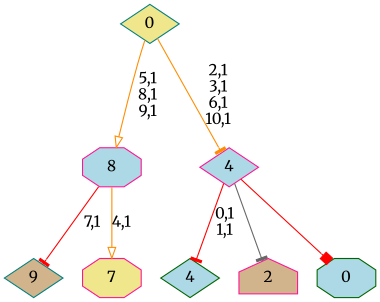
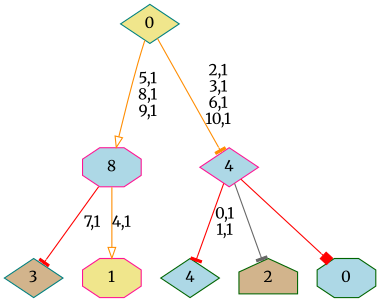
(34, 278) -> (34, 278)
(112, 278) -> (112, 278)
(268, 278) -> (268, 278)
